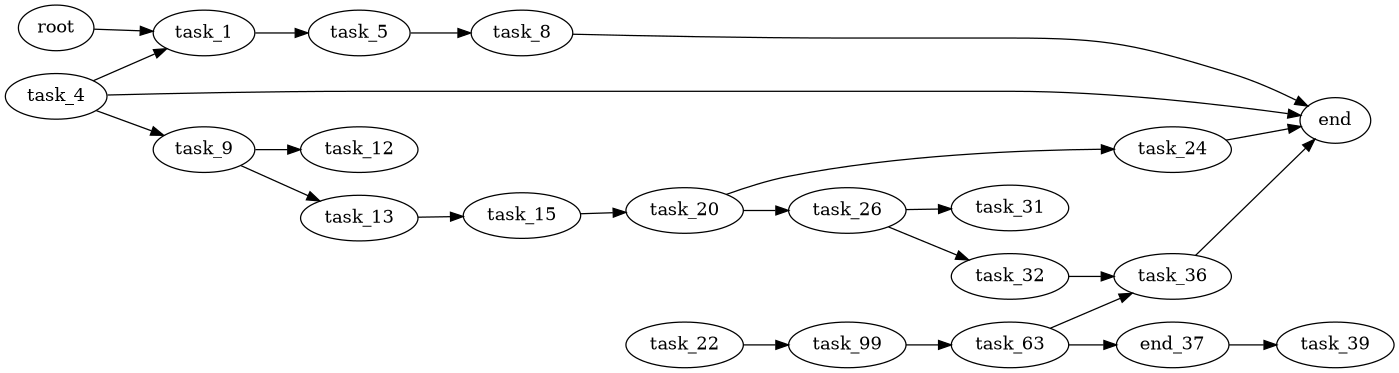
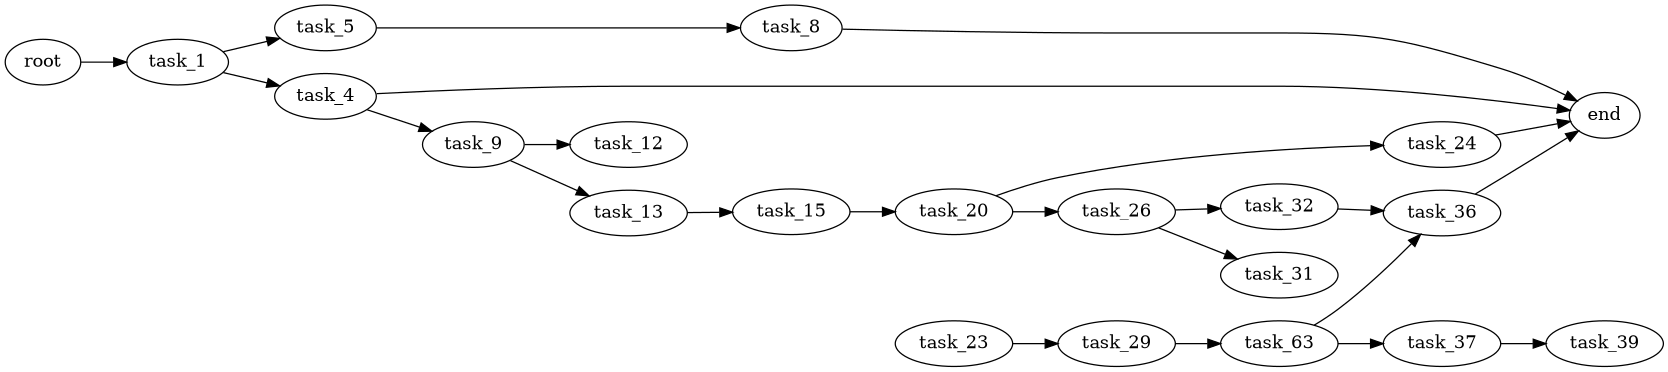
(124, 67) -> (245, 78)
(685, 345) -> (954, 344)
(847, 345) -> (1117, 344)
(1173, 345) -> (1442, 344)
